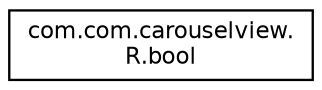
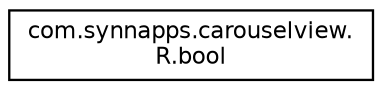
(161, 45) -> (191, 45)
